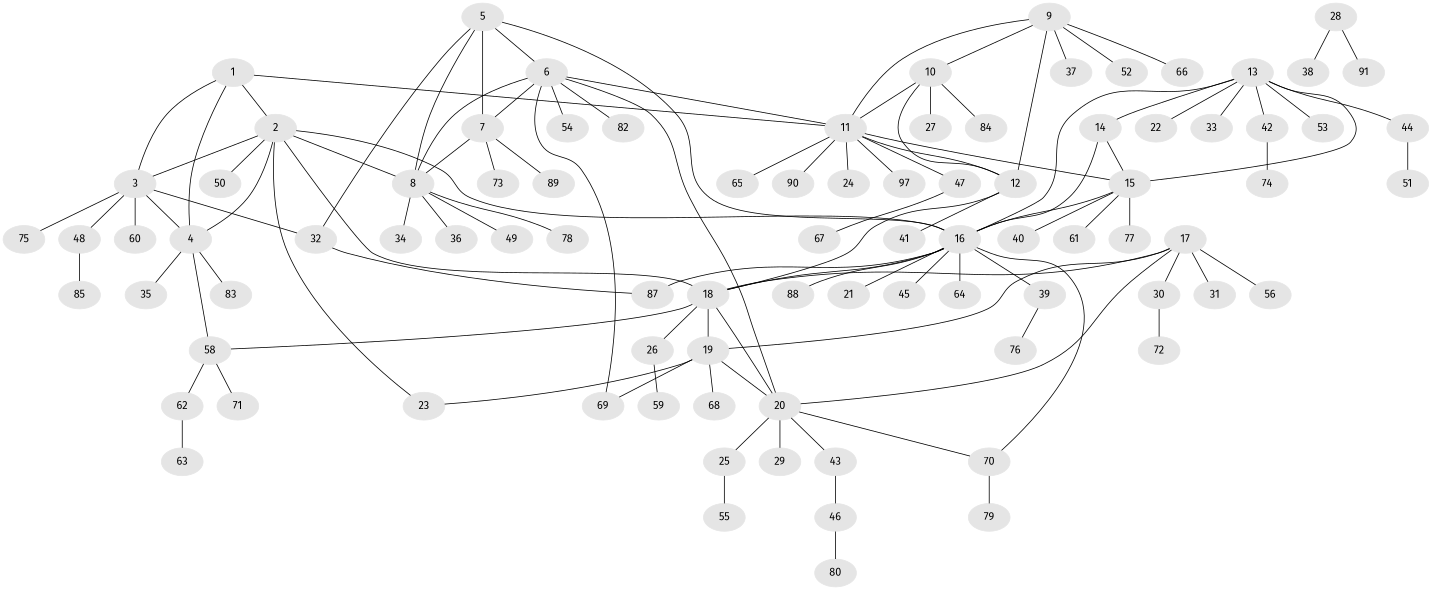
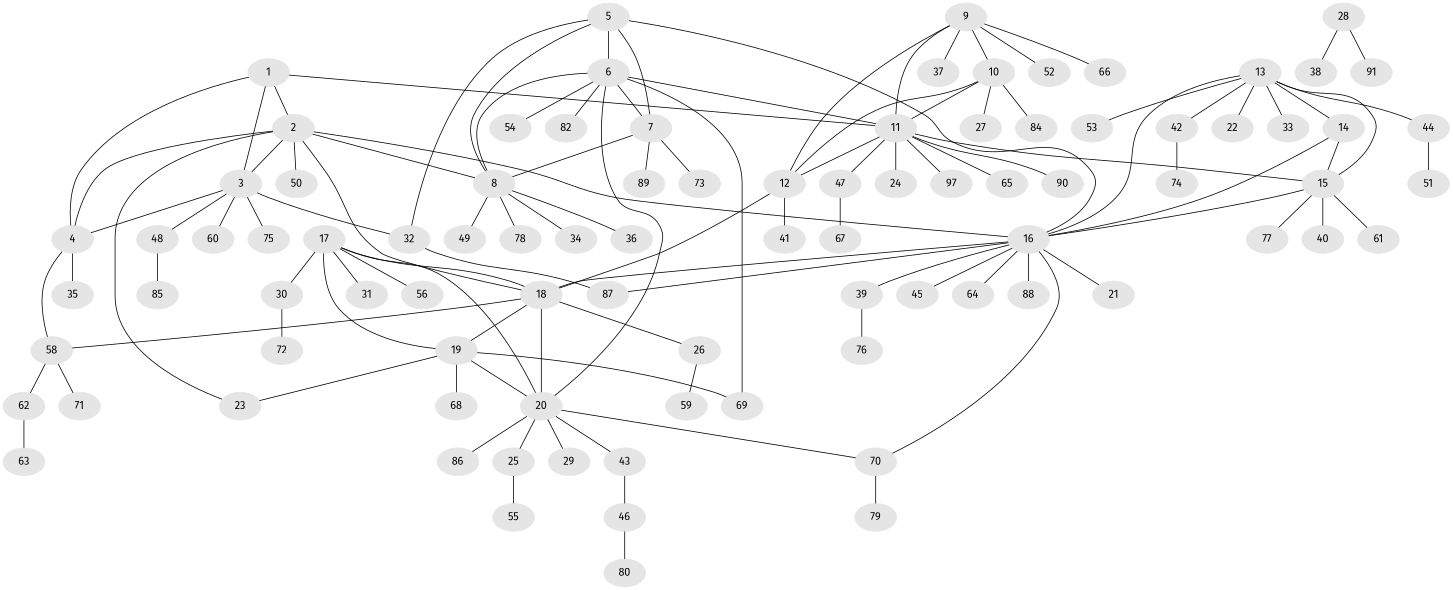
(231, 295) -> none
none -> (458, 462)
